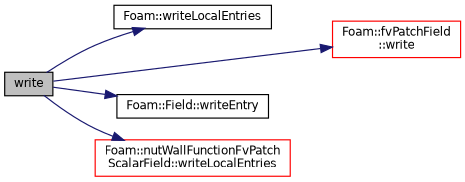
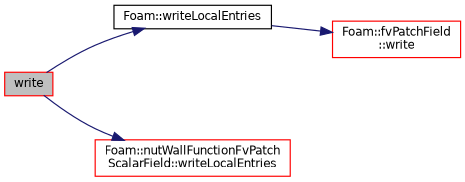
(187, 65) -> (296, 28)
(29, 84) -> (29, 84)
(193, 106) -> none
